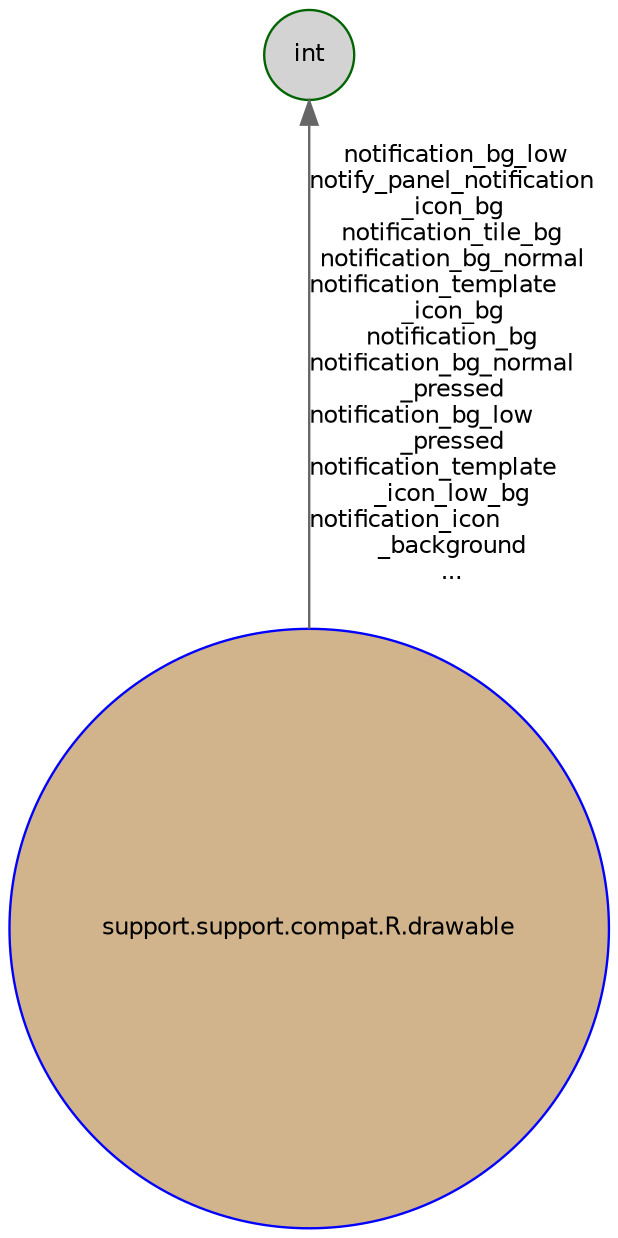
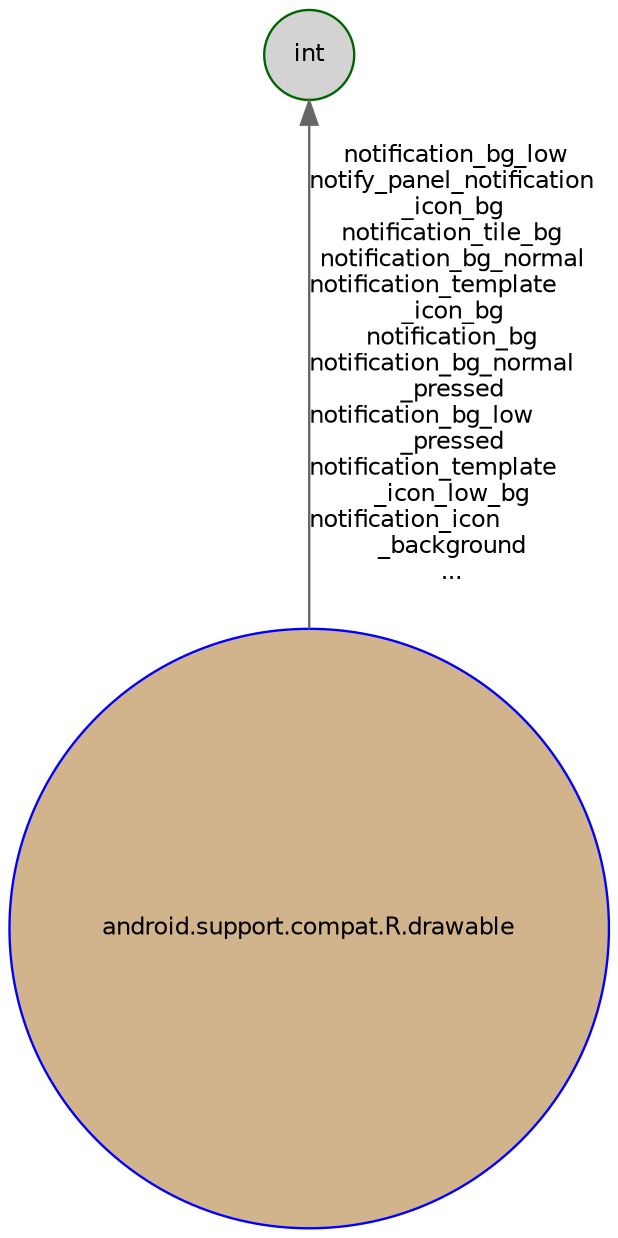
(309, 929) -> (309, 929)
